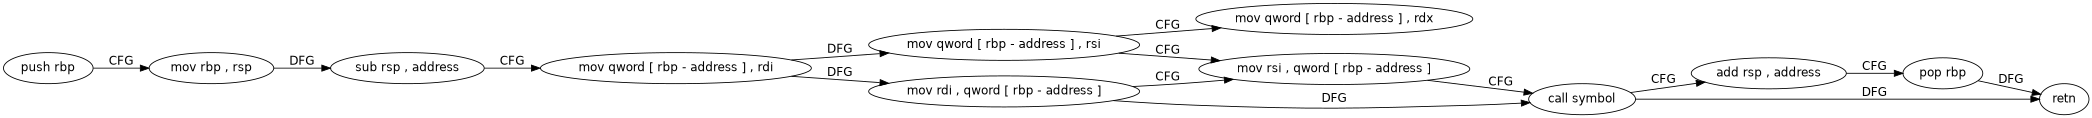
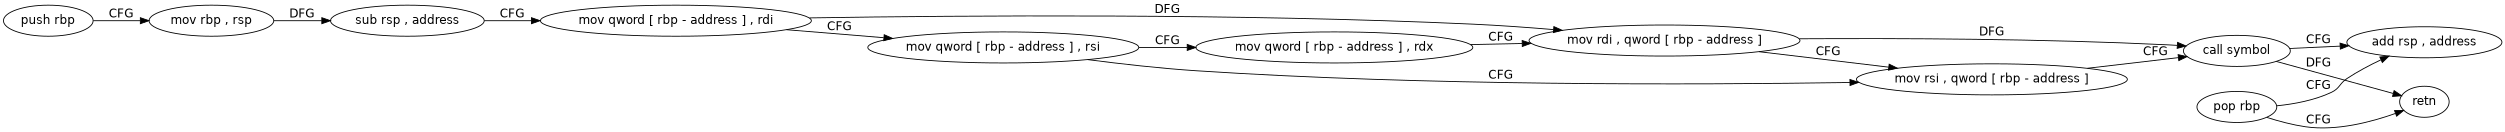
none -> (1496, 44)
(840, 50) -> (840, 27)
(1870, 73) -> (2333, 92)
(2011, 80) -> (2319, 120)
